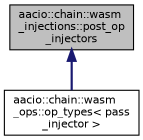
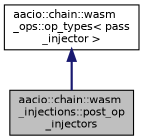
(72, 76) -> (72, 76)
